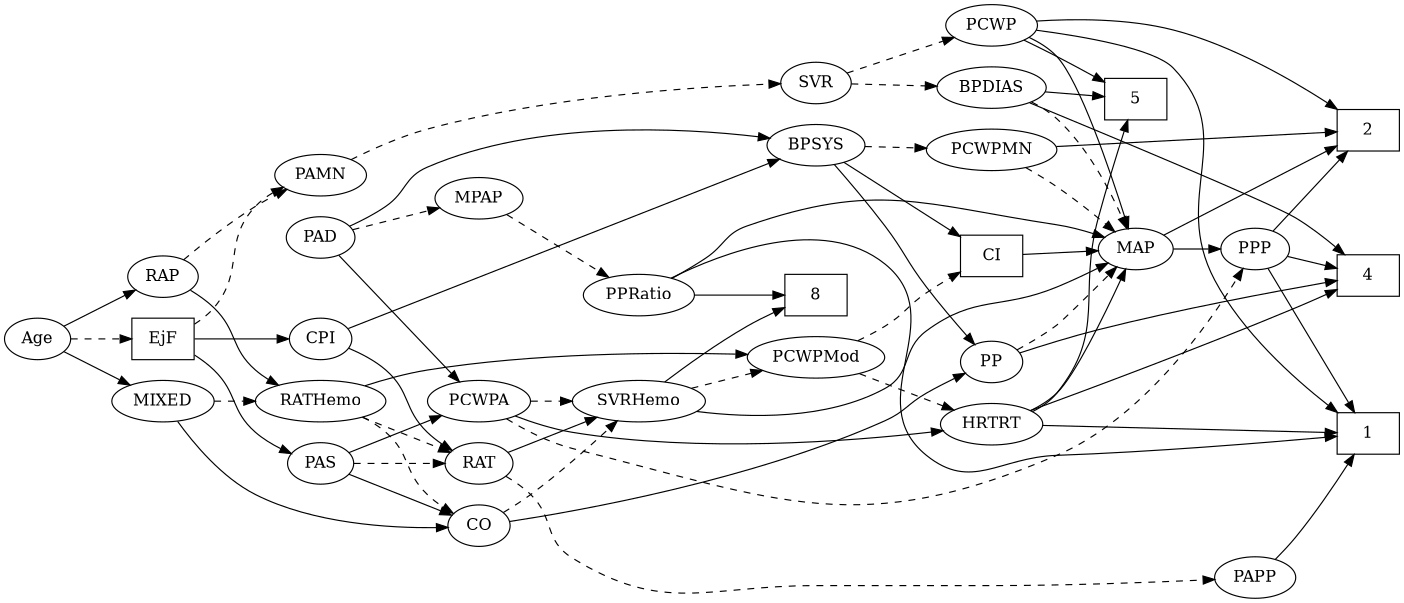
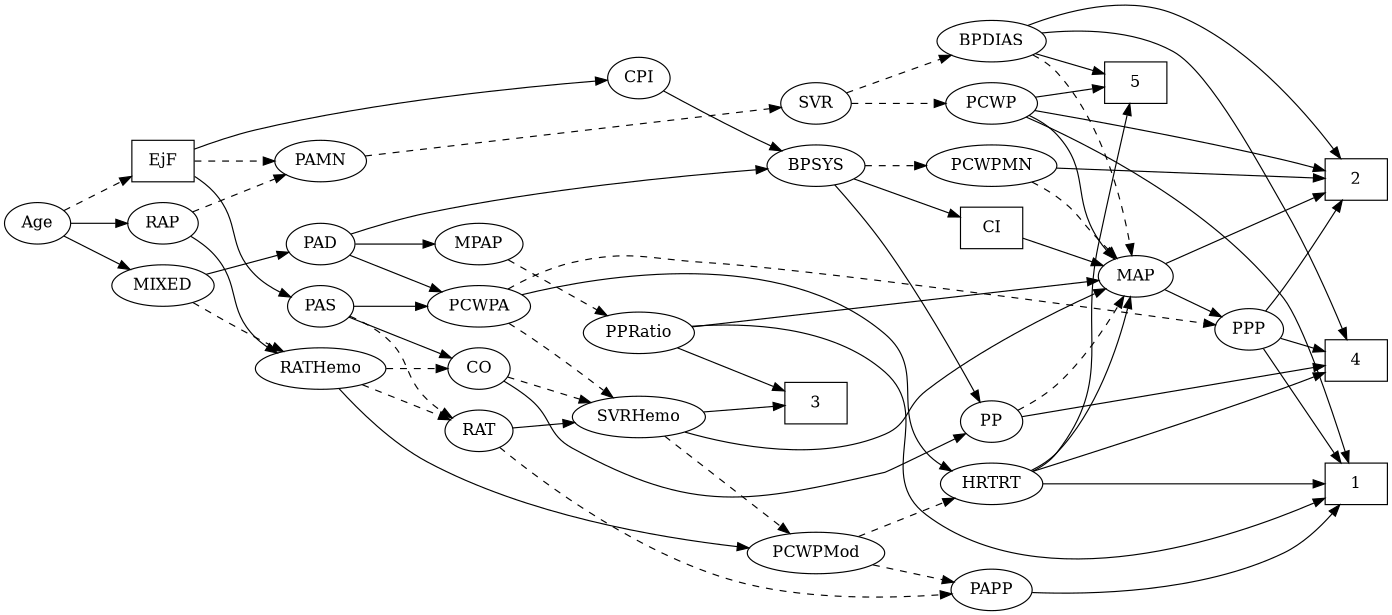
none -> (1202, 27)
(390, 220) -> (389, 244)
(816, 295) -> (816, 403)
(903, 313) -> (908, 572)
(402, 390) -> none
(292, 509) -> (238, 266)
